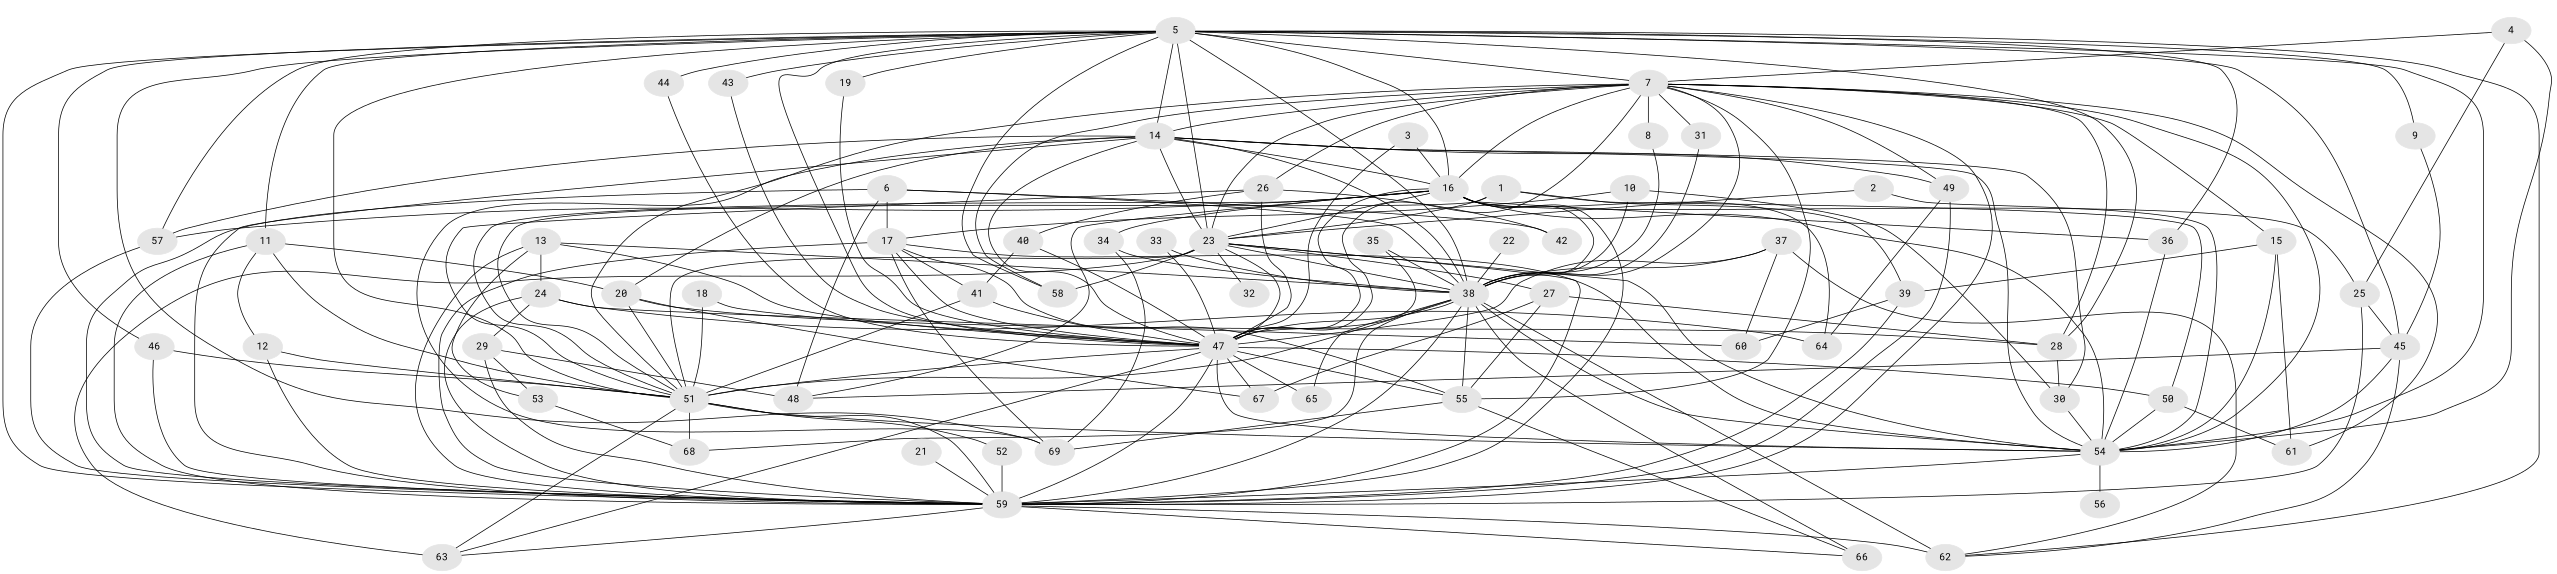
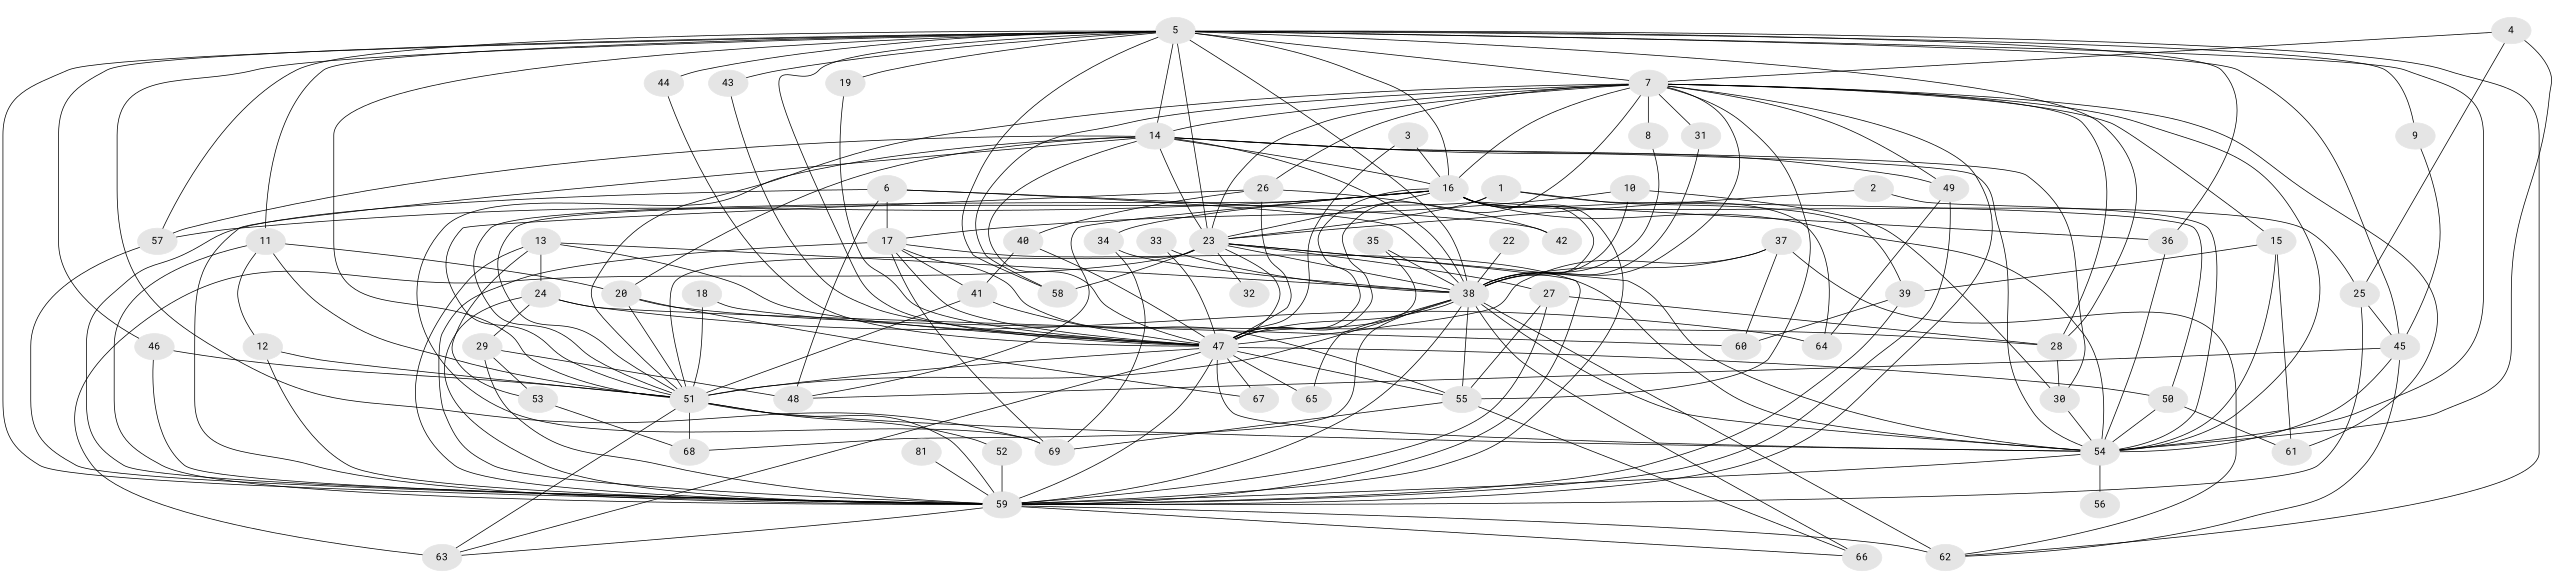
(1404, 345) -> (1320, 467)
(922, 452) -> (922, 452)
